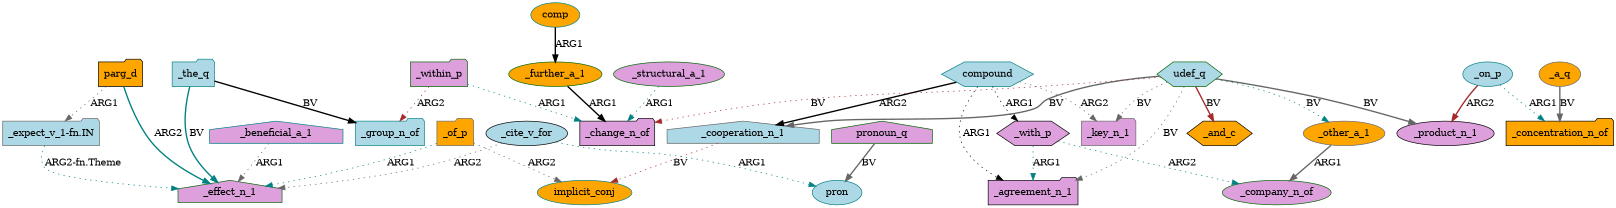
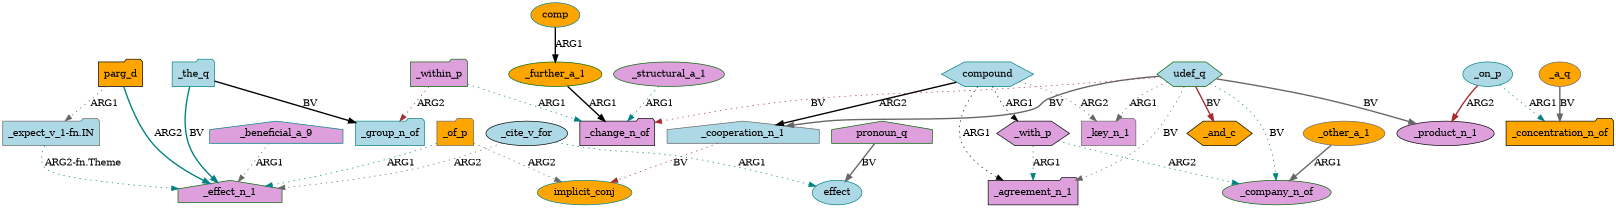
(1271, 93) -> (1256, 119)
(1144, 104) -> (1144, 104)
(276, 133) -> (276, 133)
(837, 193) -> (837, 193)
